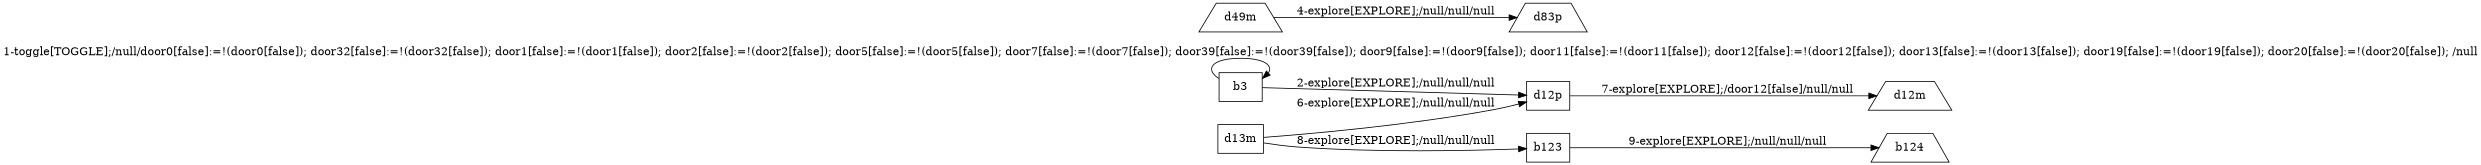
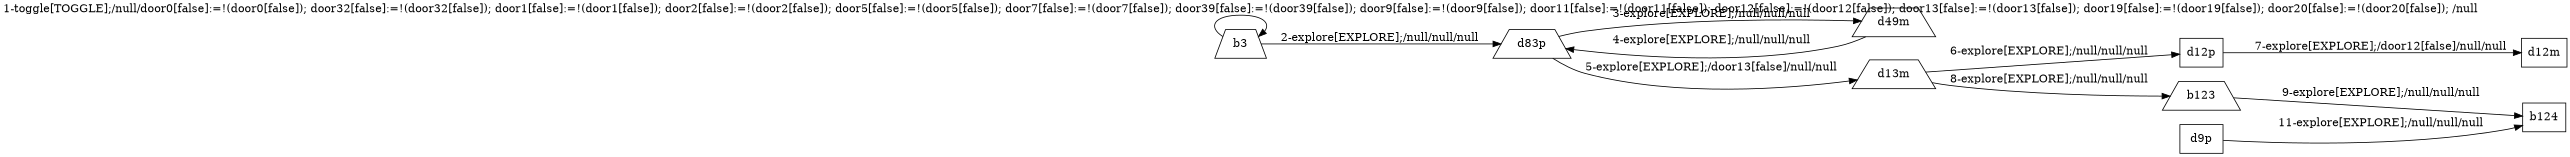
none -> (1706, 22)
(1241, 87) -> (1241, 44)
none -> (1699, 89)
(1390, 91) -> (1377, 44)
(1910, 96) -> (2544, 53)
(1241, 139) -> (1894, 74)
none -> (2201, 139)
(1548, 148) -> (2201, 96)
(1910, 148) -> (2544, 117)
